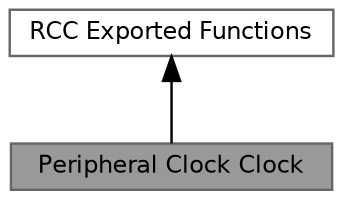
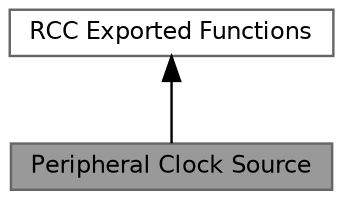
(172, 167) -> (172, 167)
